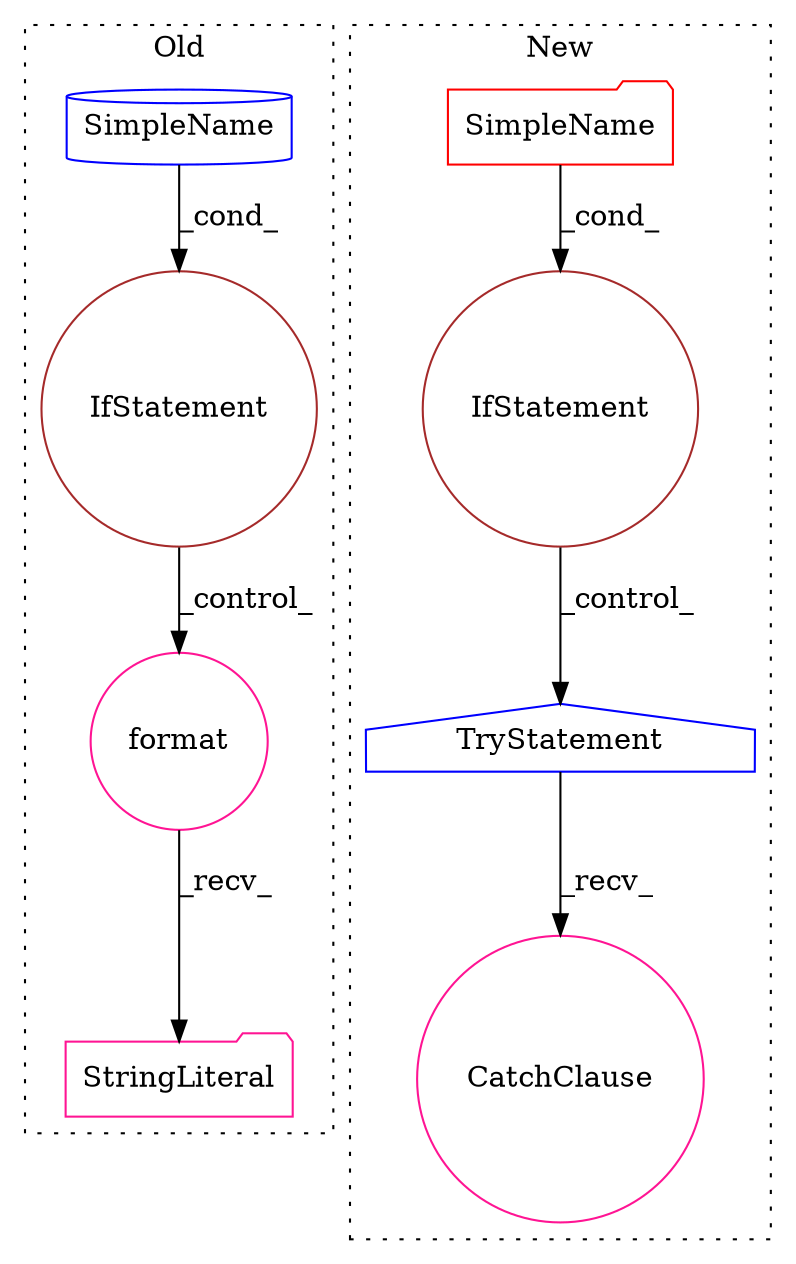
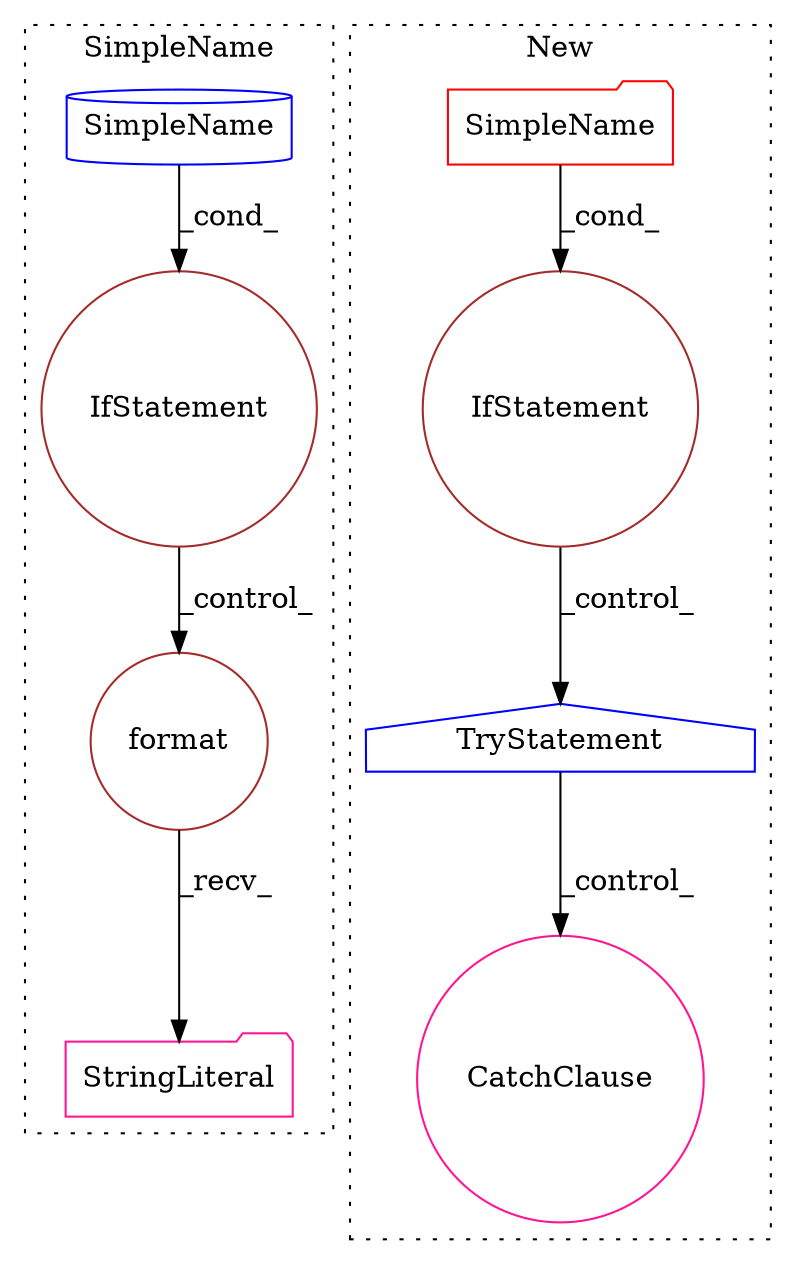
(179, 49) -> (179, 49)
(179, 741) -> (179, 741)
(607, 882) -> (627, 882)
